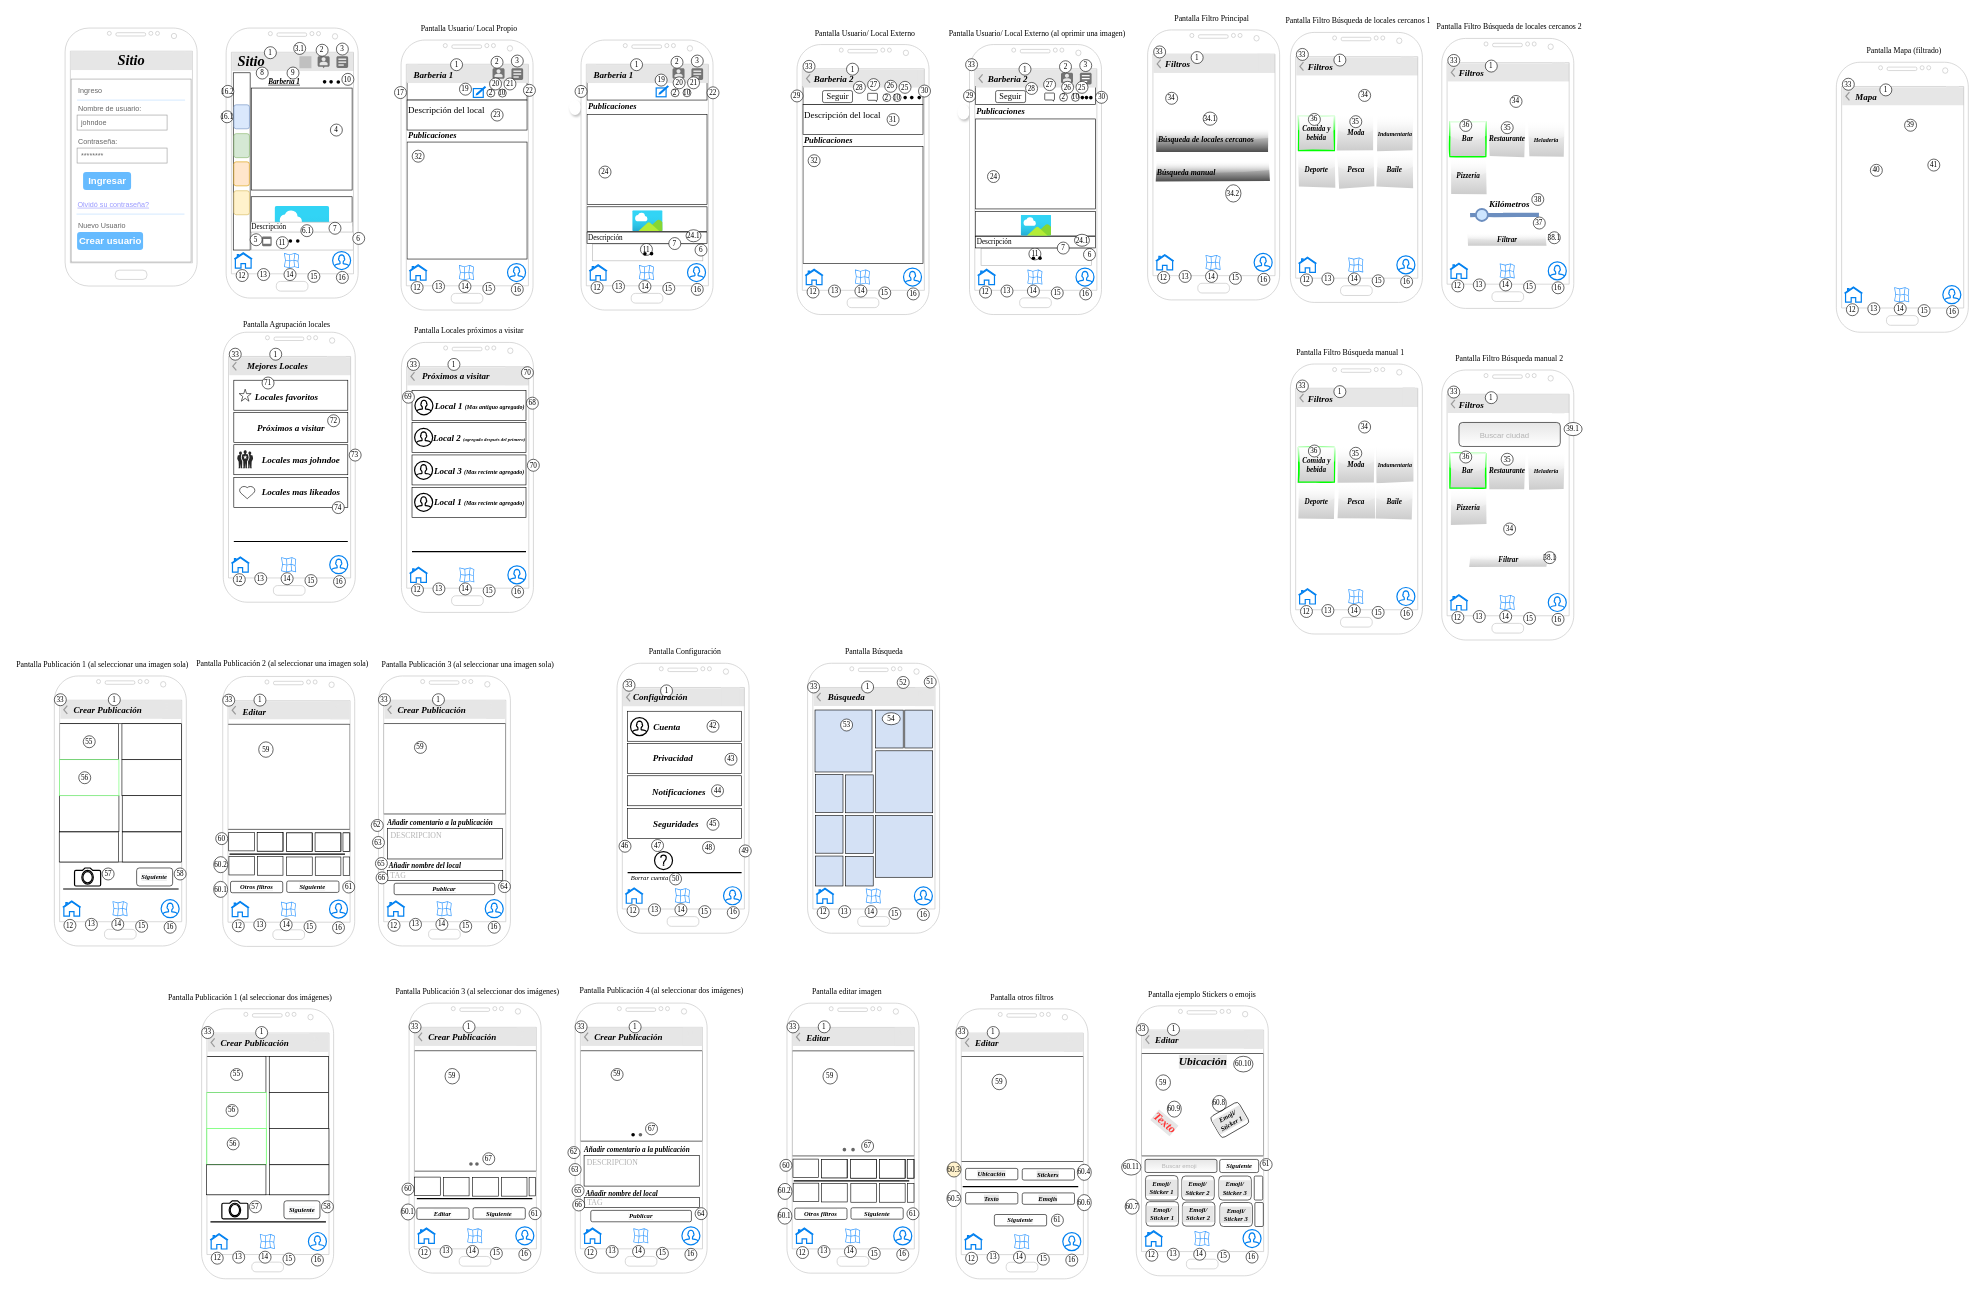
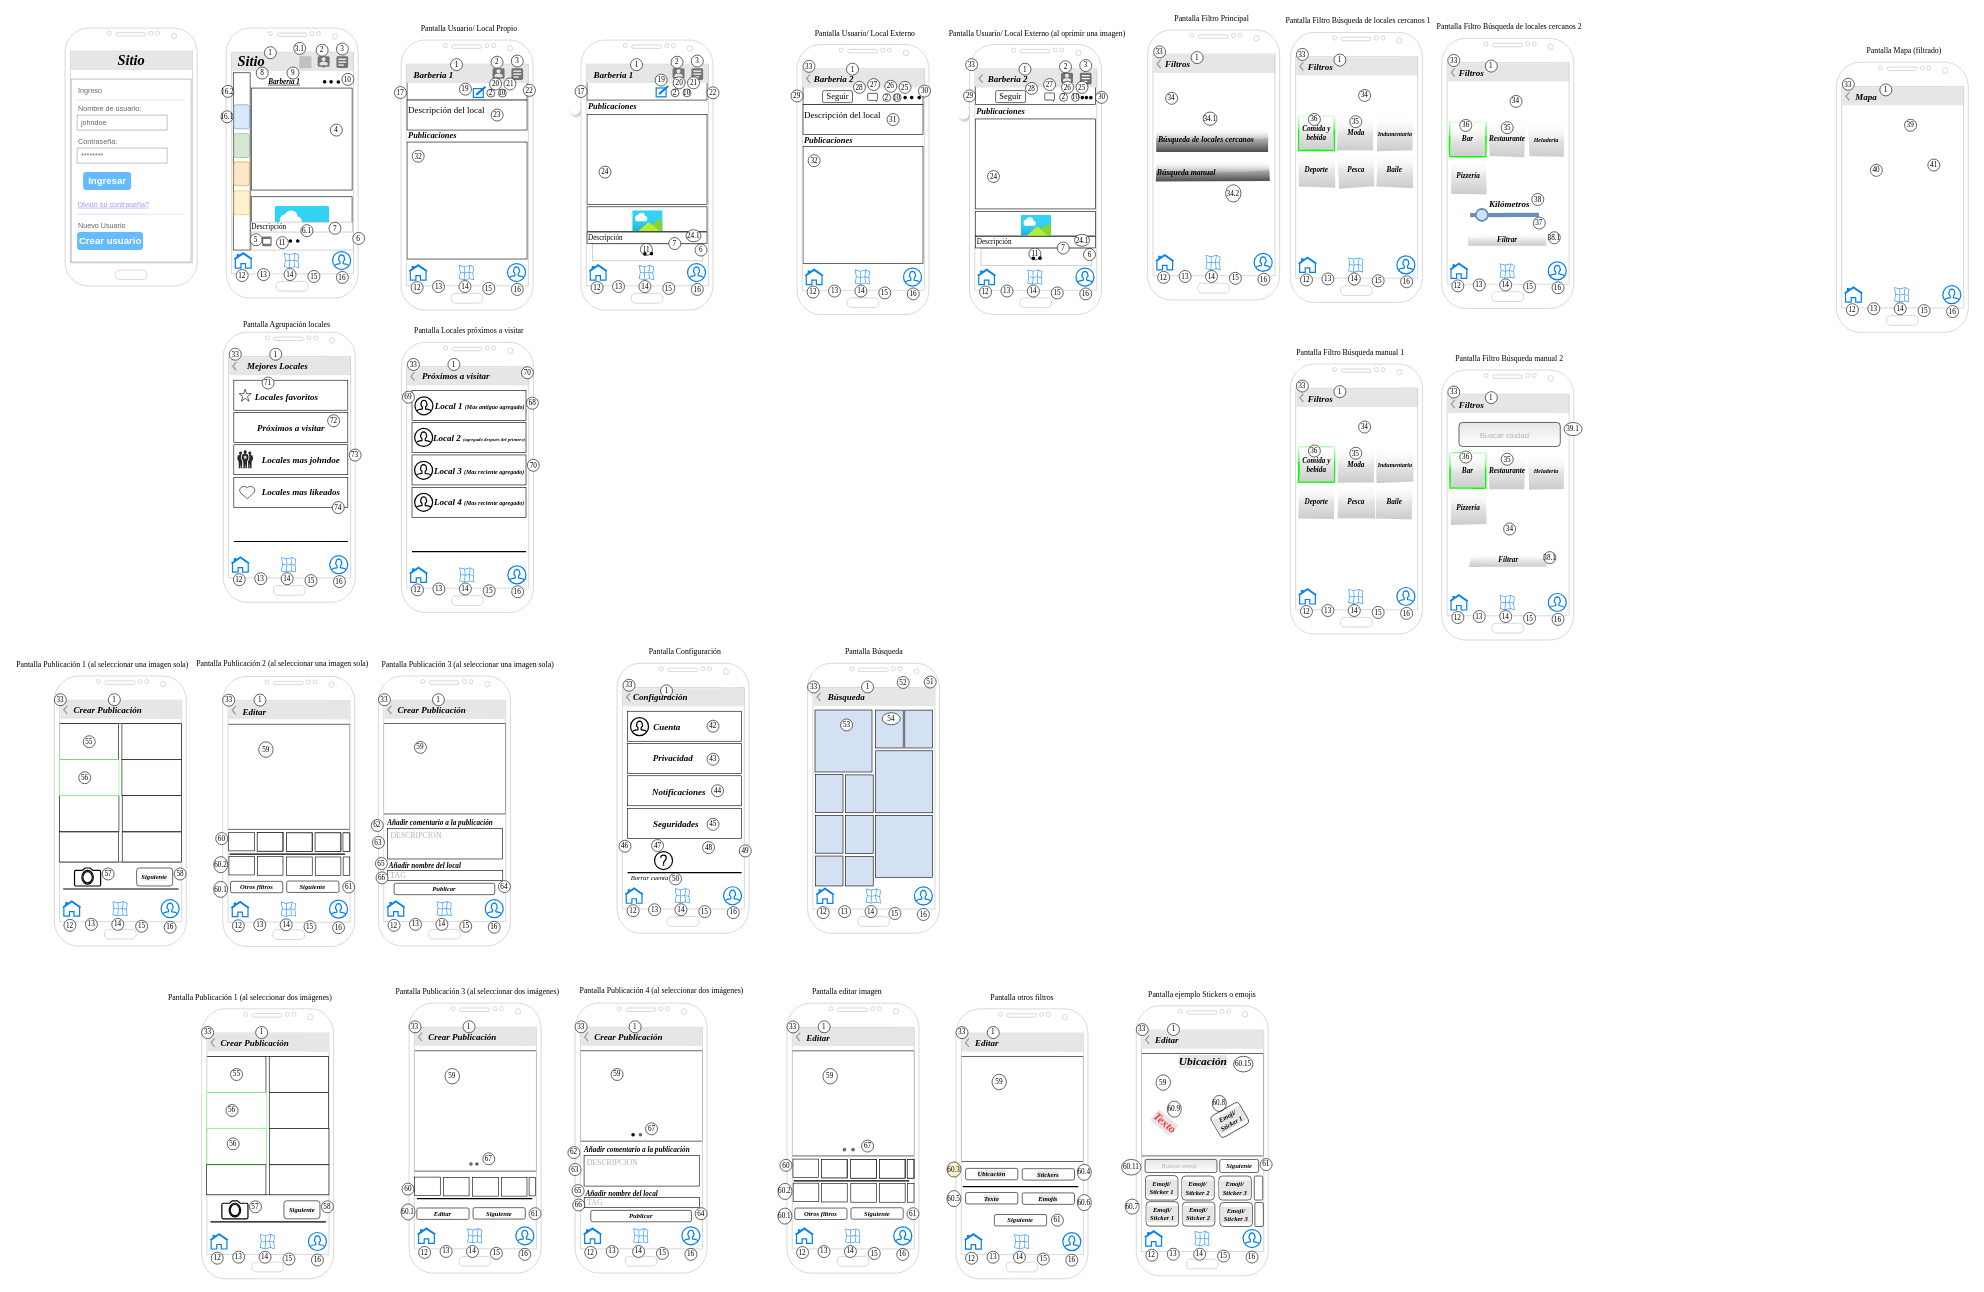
(479, 501) -> (479, 501)
(731, 759) -> (713, 759)
(1244, 1064) -> (1244, 1064)
